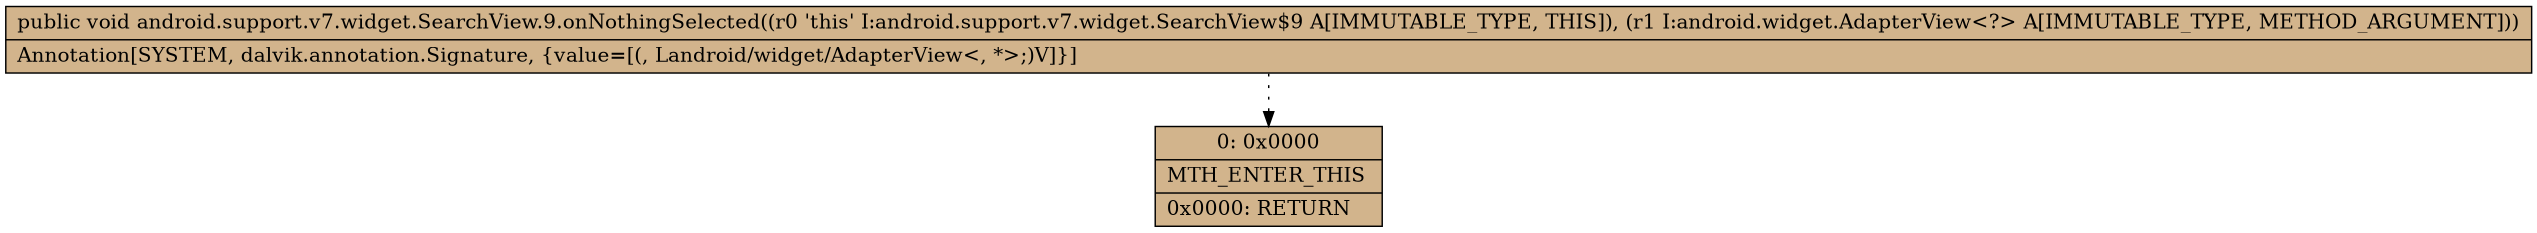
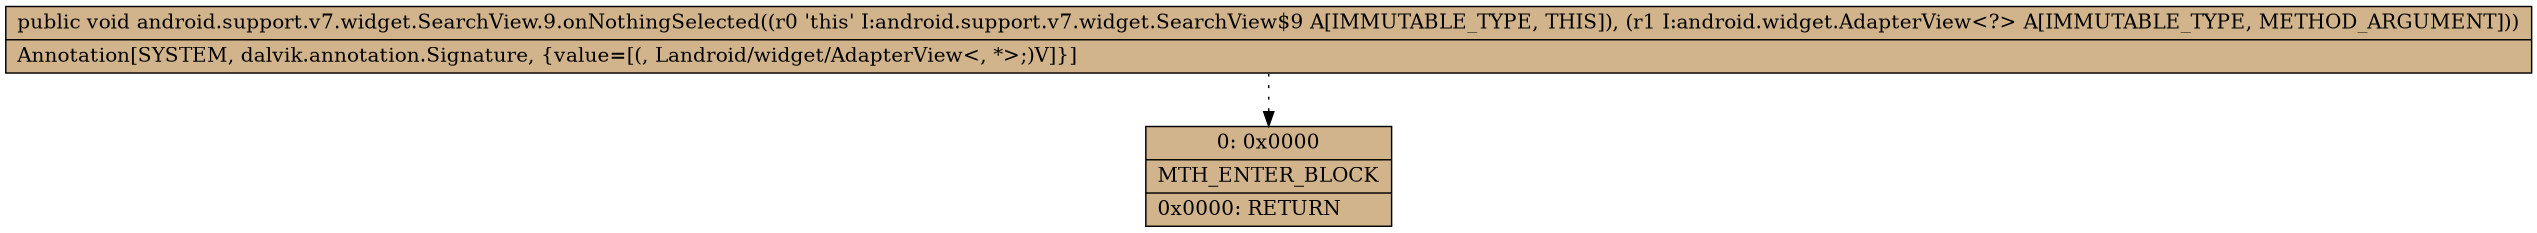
(1267, 176) -> (1269, 176)
